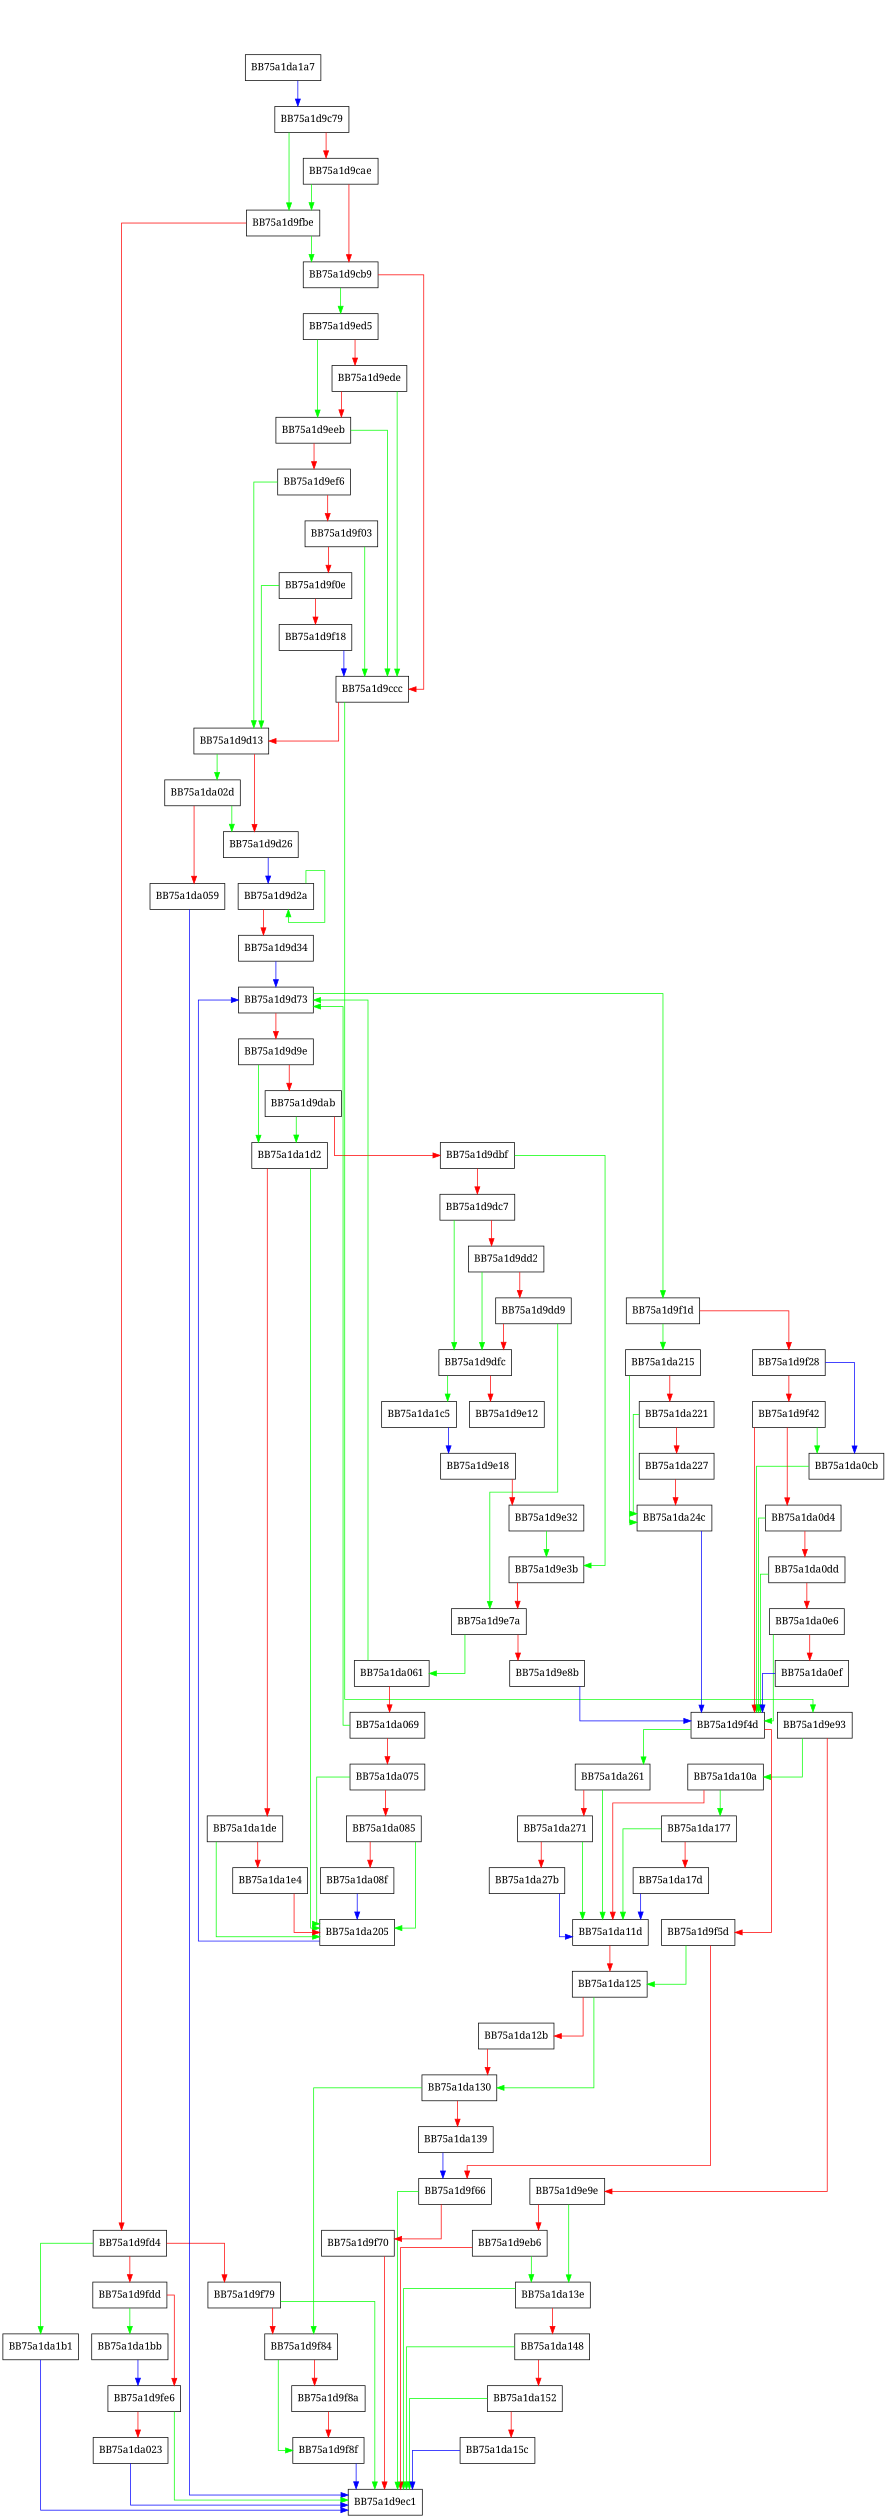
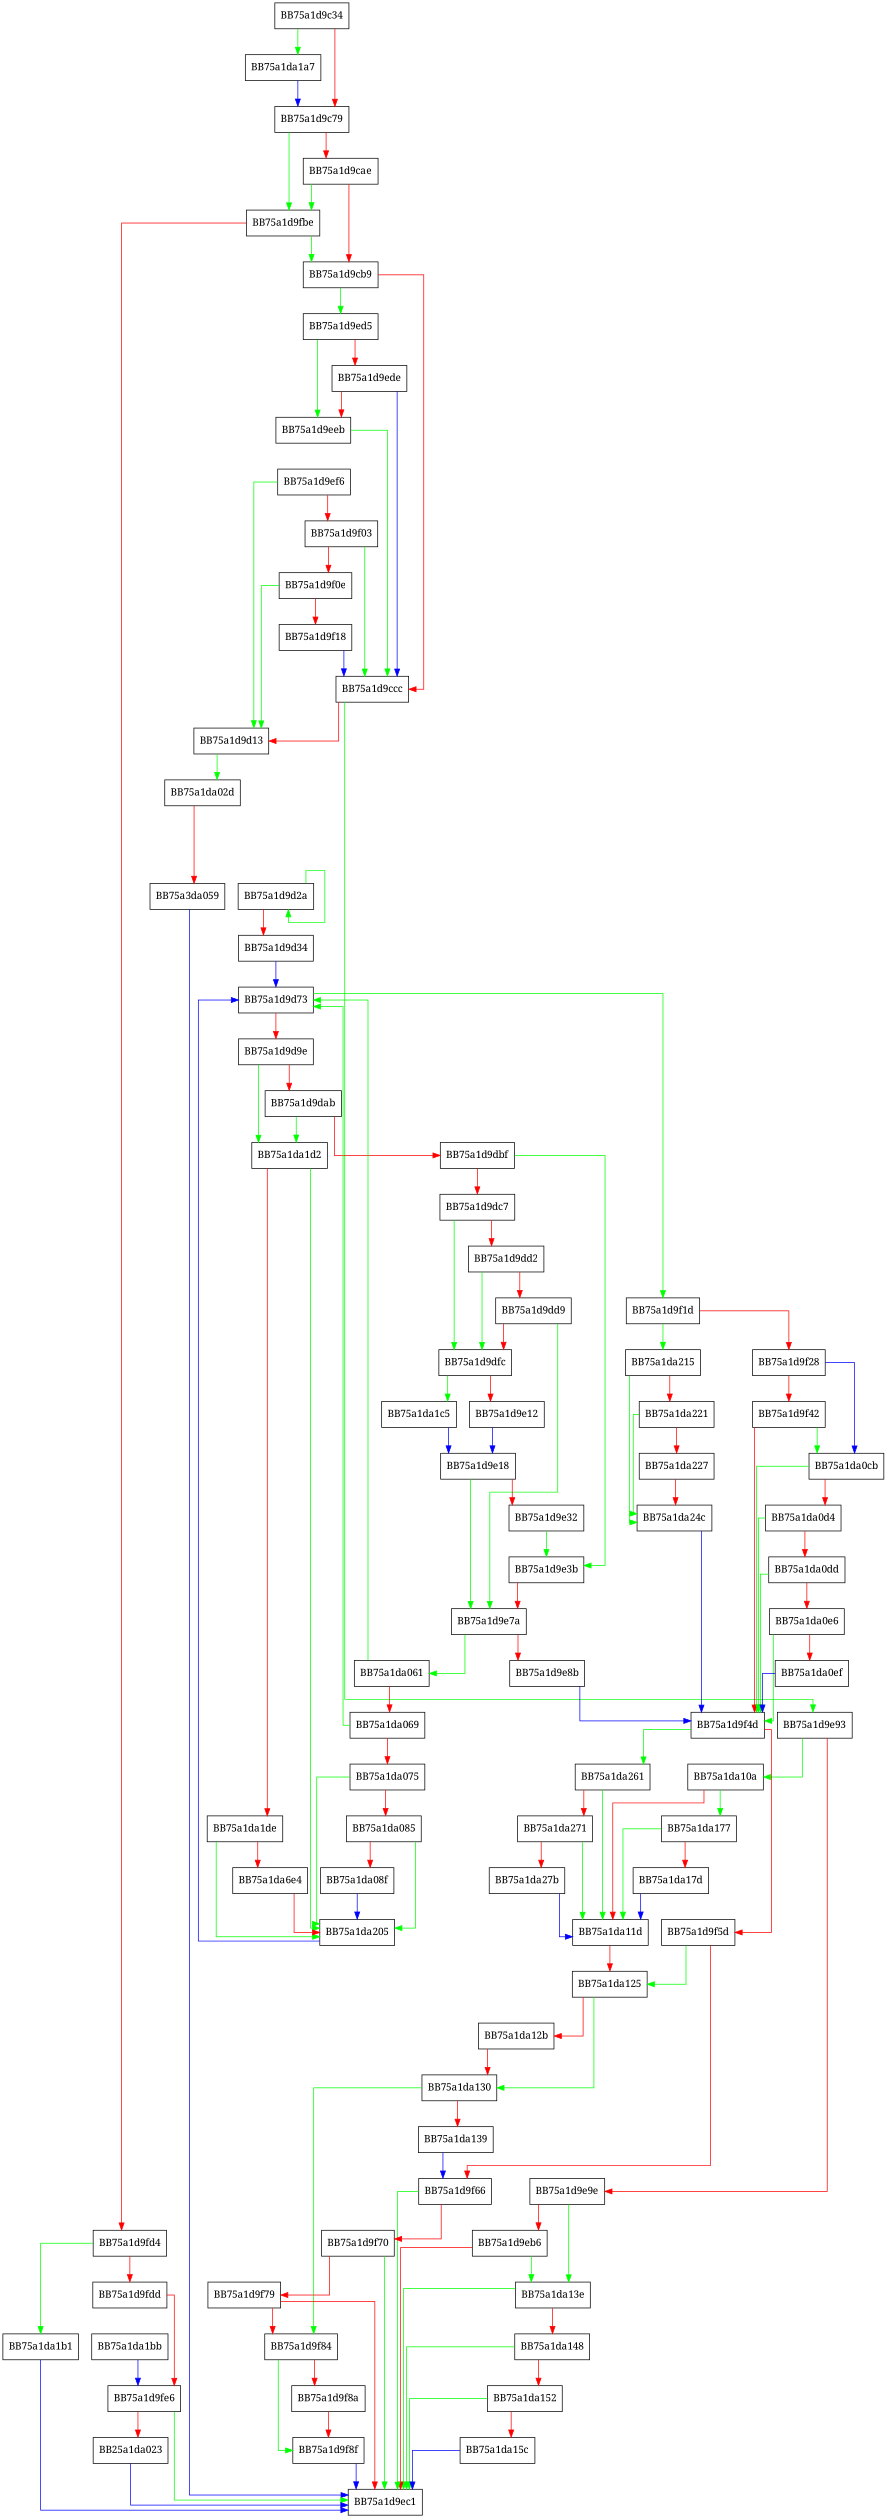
none -> (312, 16)
(314, 452) -> none
(397, 530) -> (397, 530)
(261, 845) -> none
(187, 896) -> (187, 896)
none -> (492, 1437)
(787, 1461) -> (825, 1488)
none -> (471, 1540)
(270, 1881) -> (270, 1881)
(211, 2243) -> (328, 2295)
(130, 2317) -> none
(375, 2345) -> (375, 2345)
(385, 2369) -> (385, 2369)
(131, 2450) -> (131, 2450)
